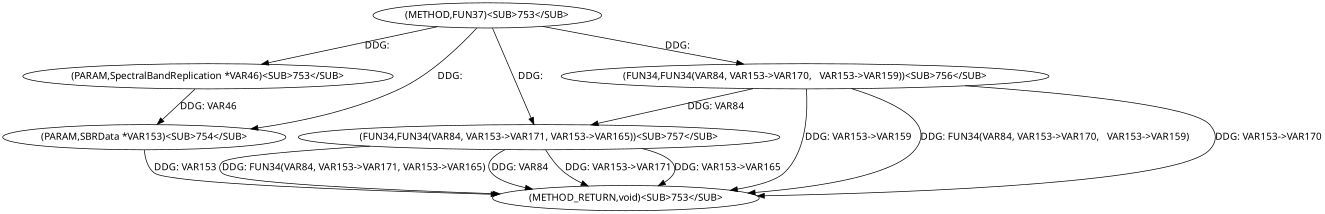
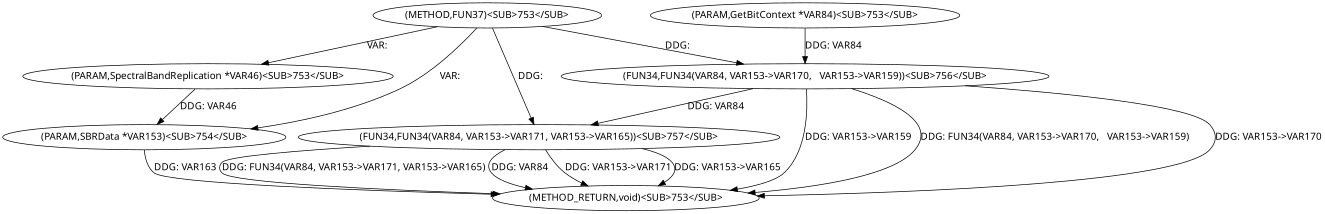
none -> (805, 15)
(379, 46) -> (379, 46)
(452, 76) -> (452, 76)
(186, 168) -> (186, 168)
